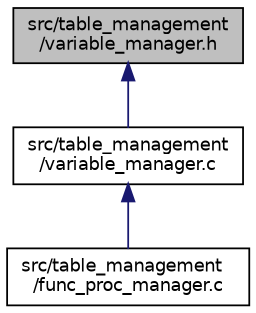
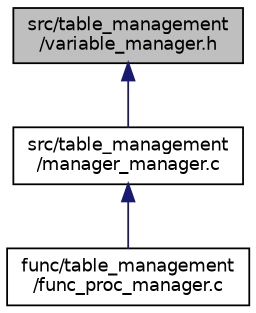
(128, 156) -> (128, 156)
(128, 277) -> (128, 277)
